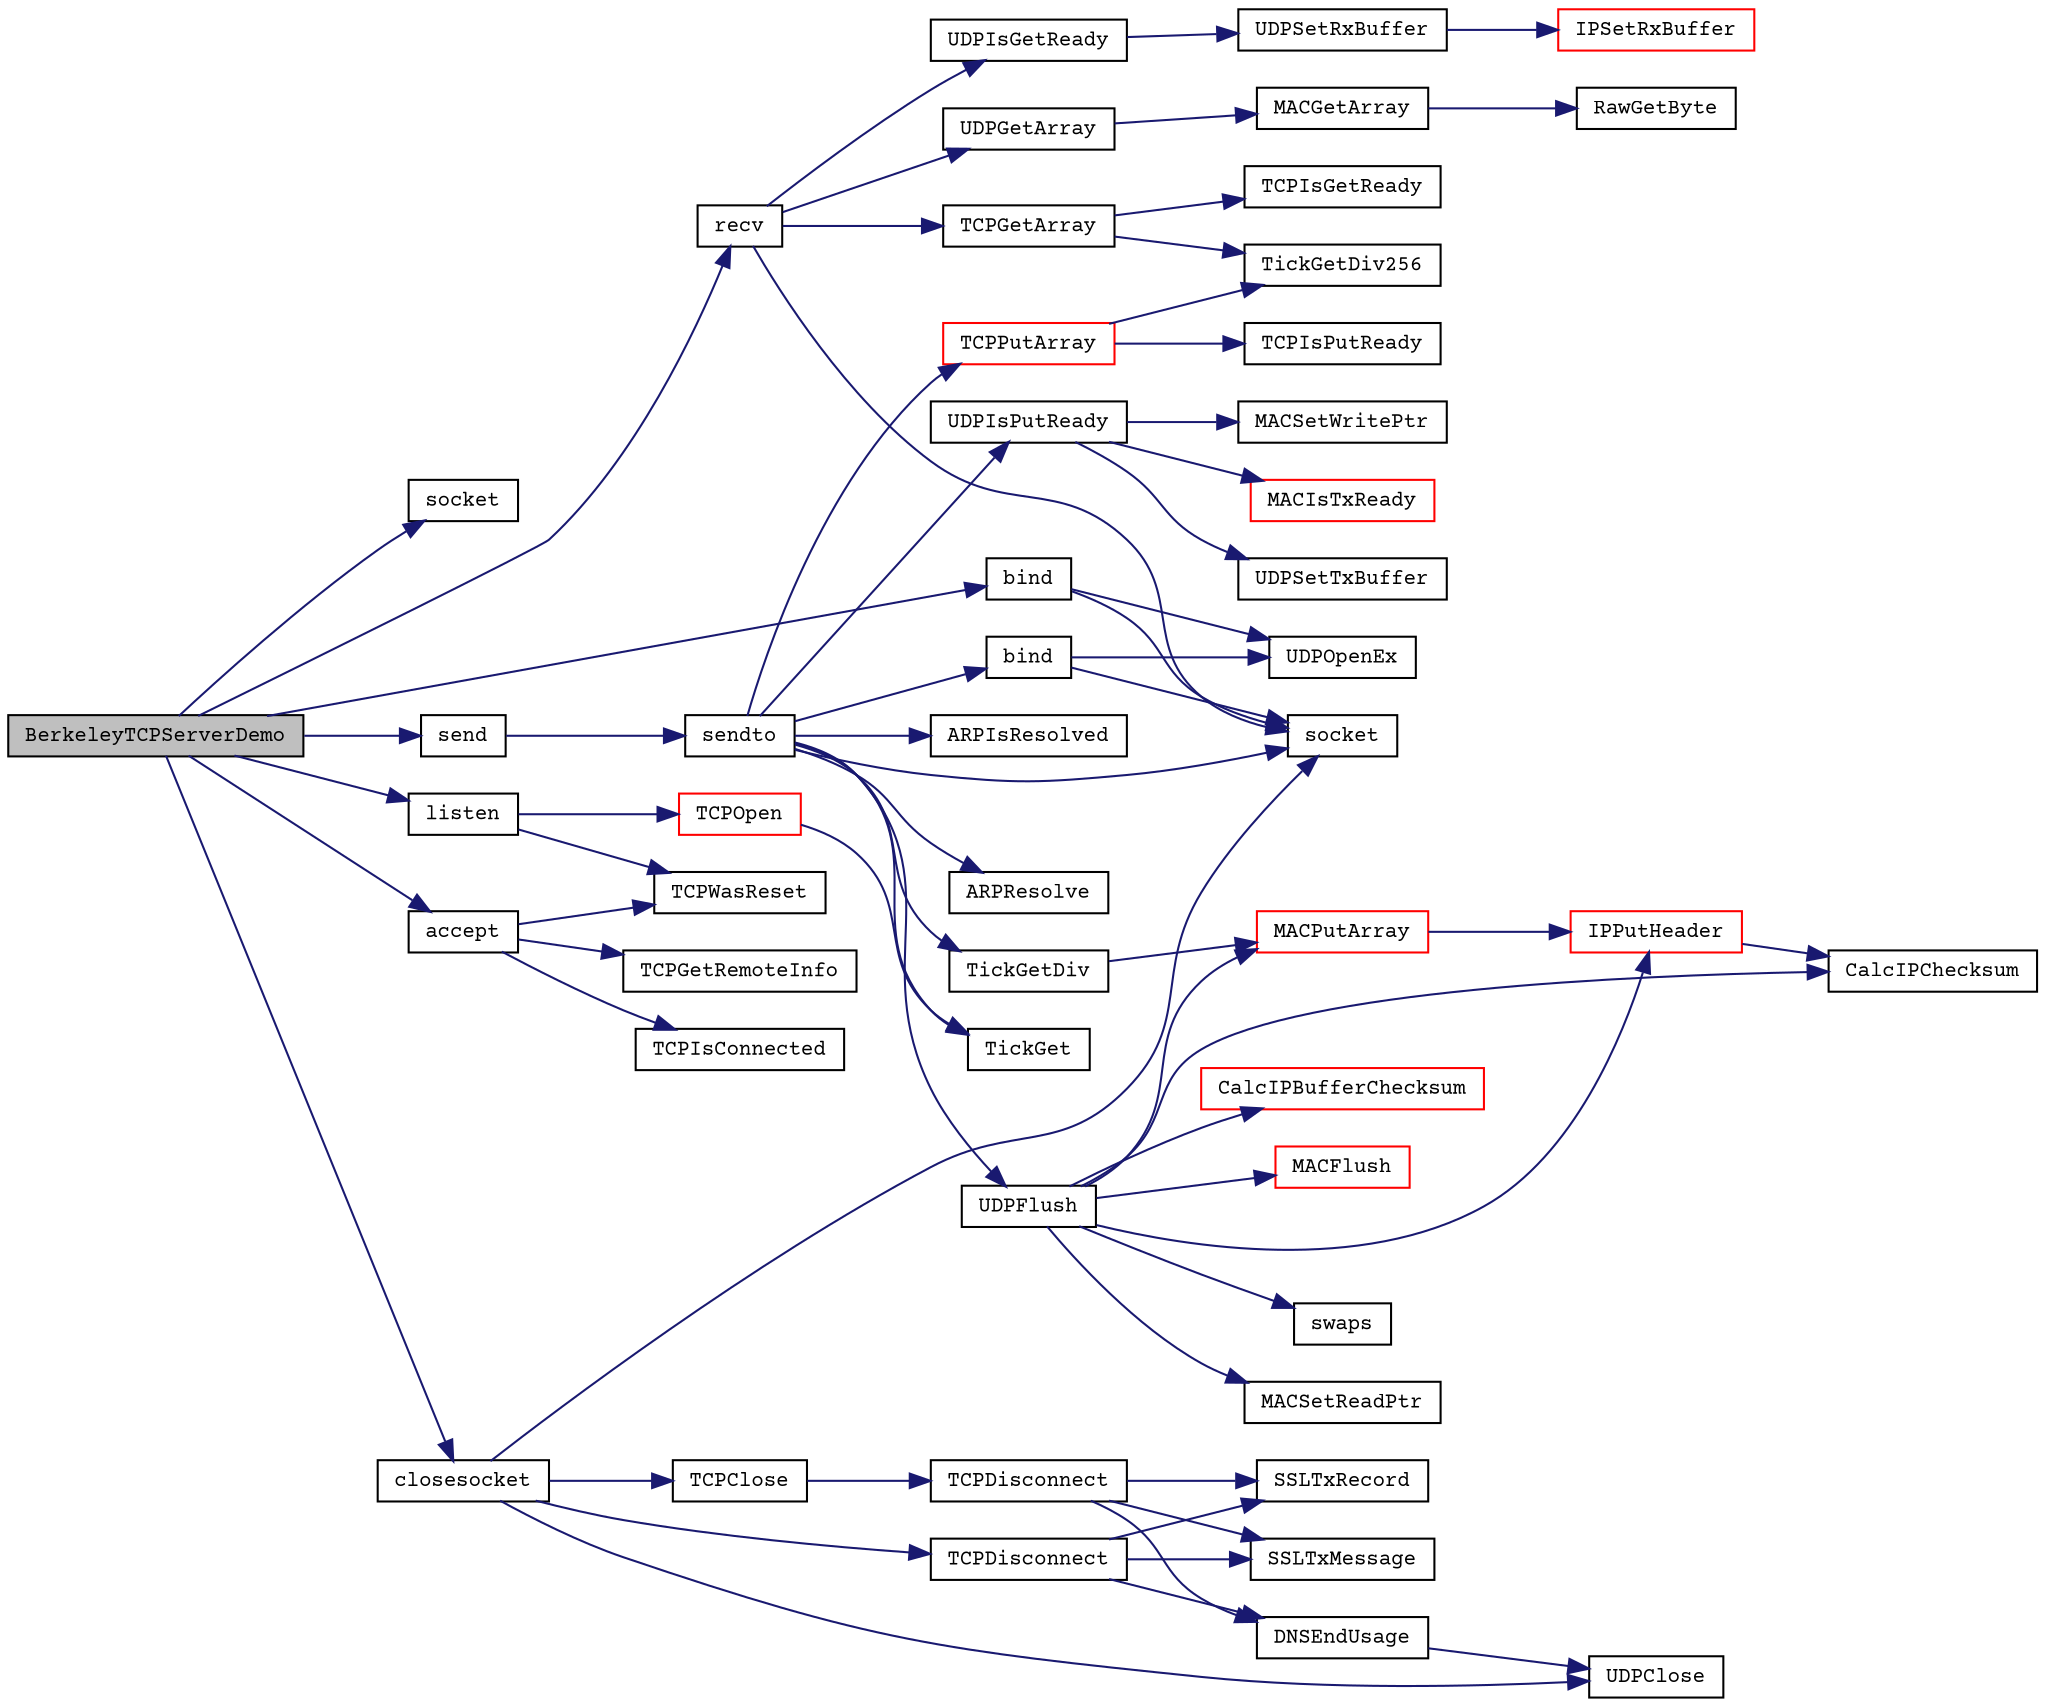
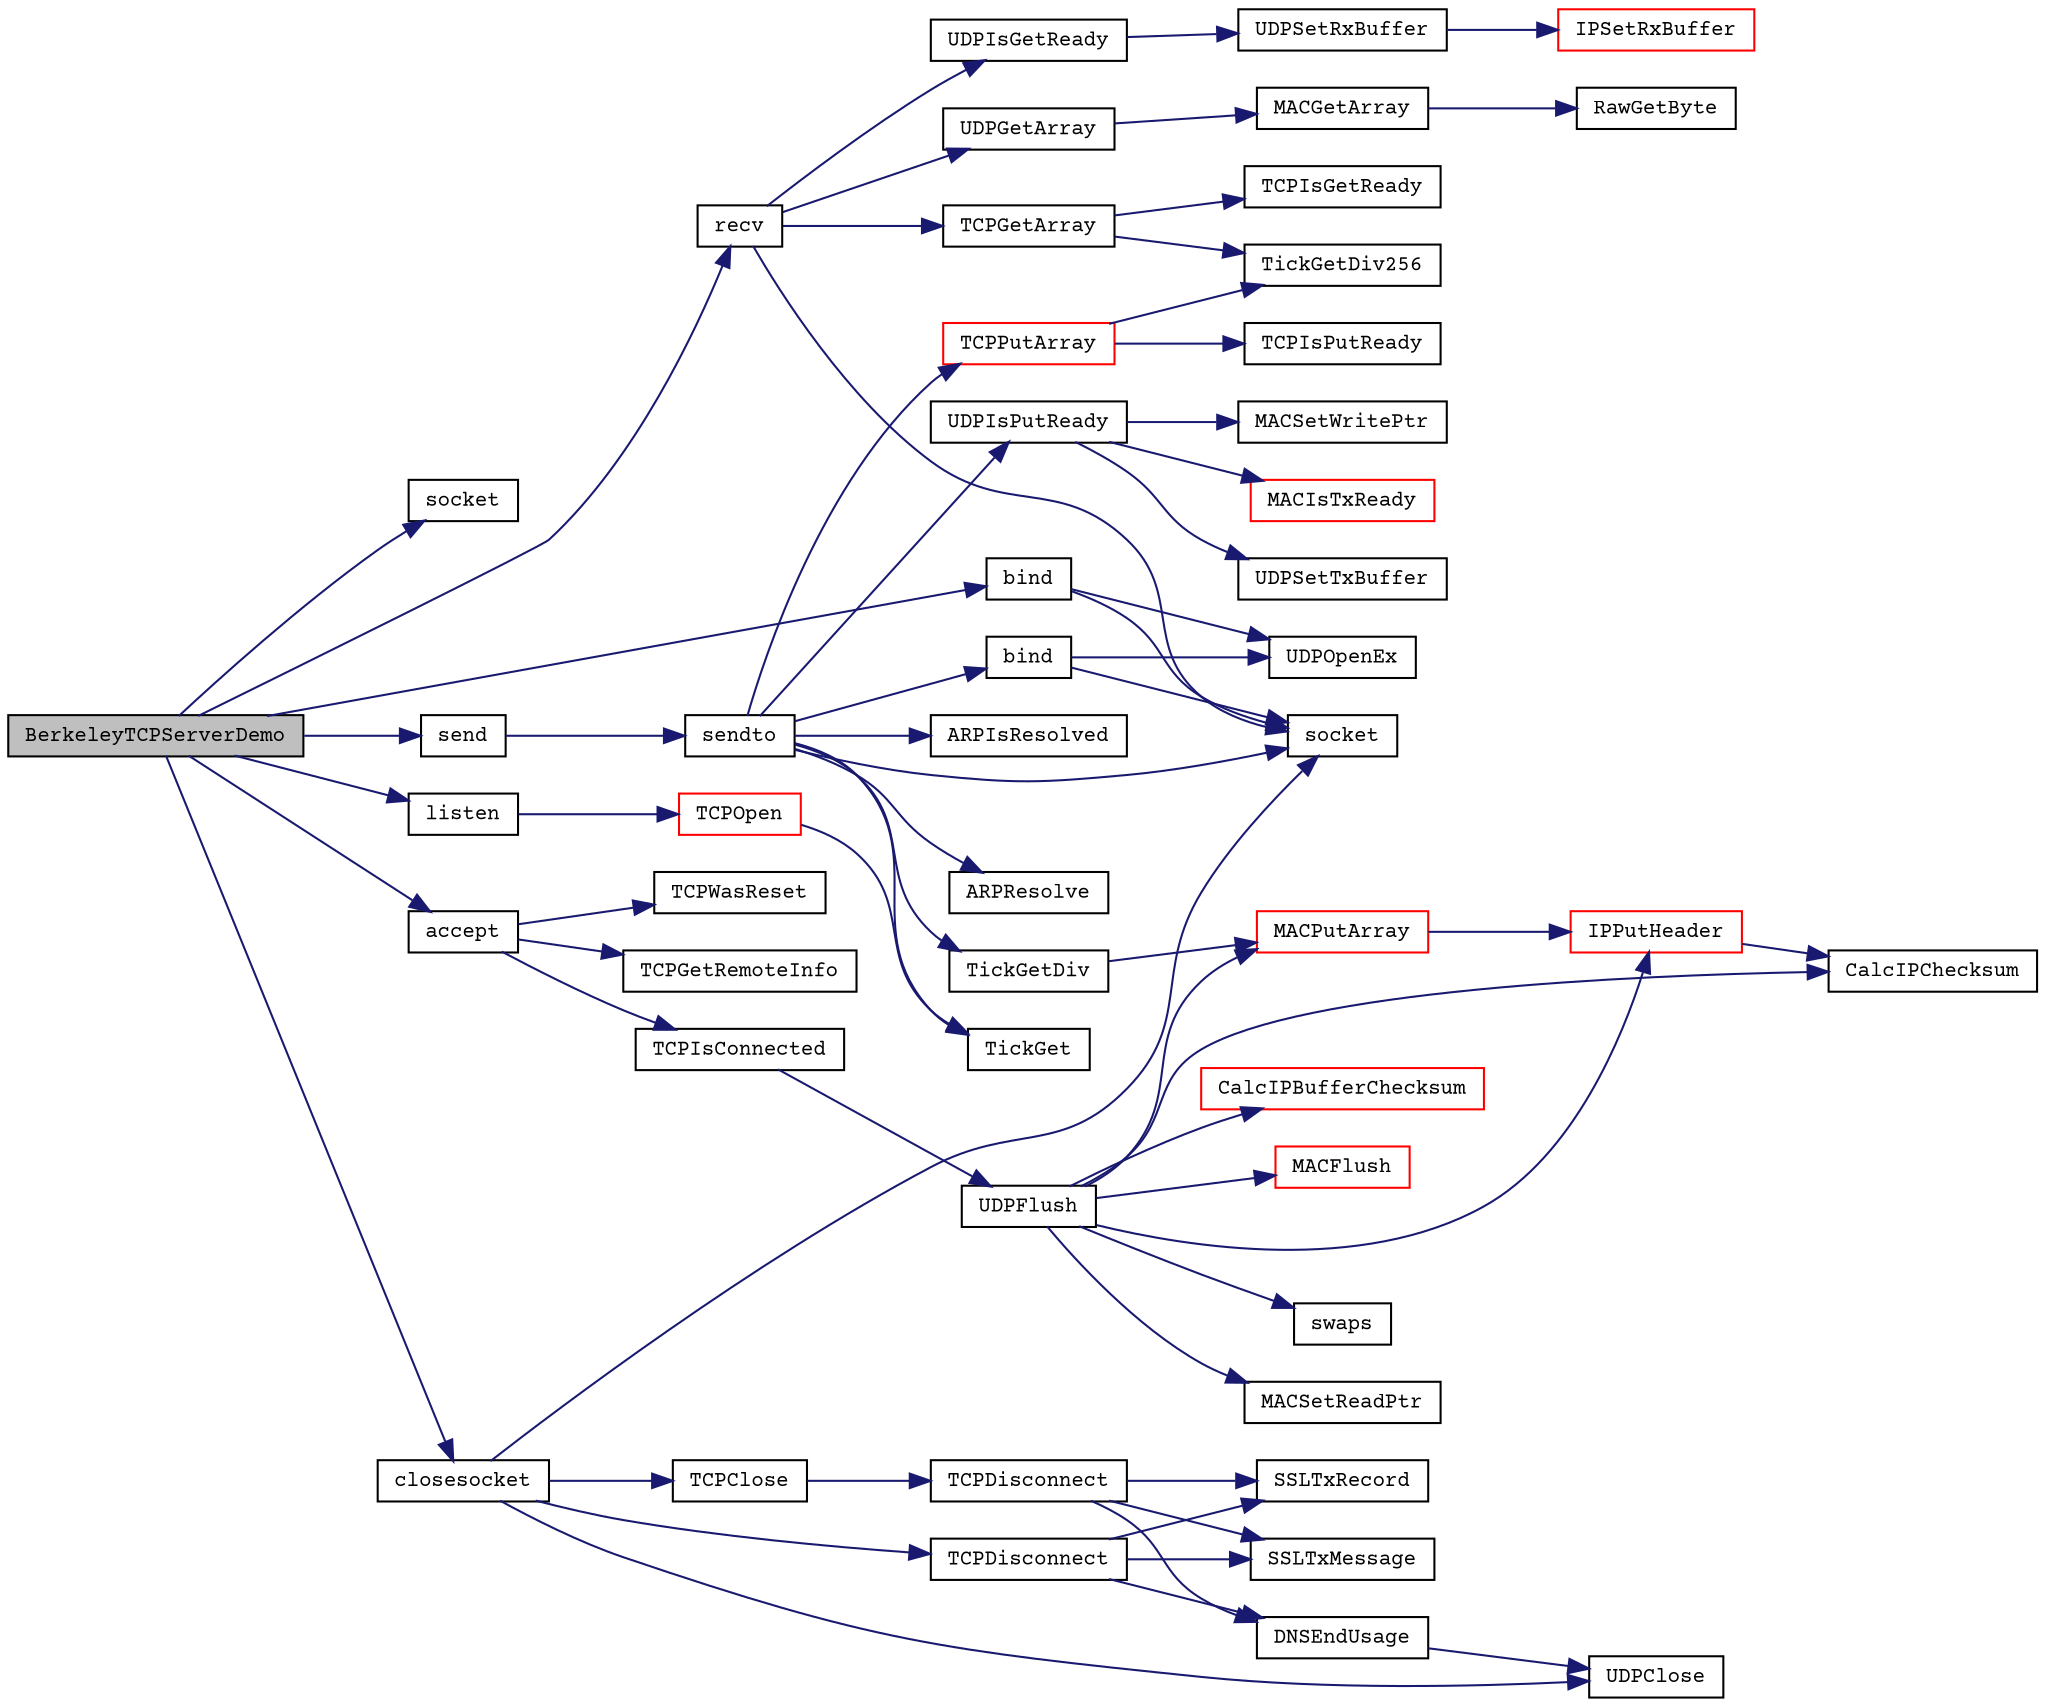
(584, 848) -> none
(907, 1006) -> (875, 1123)
